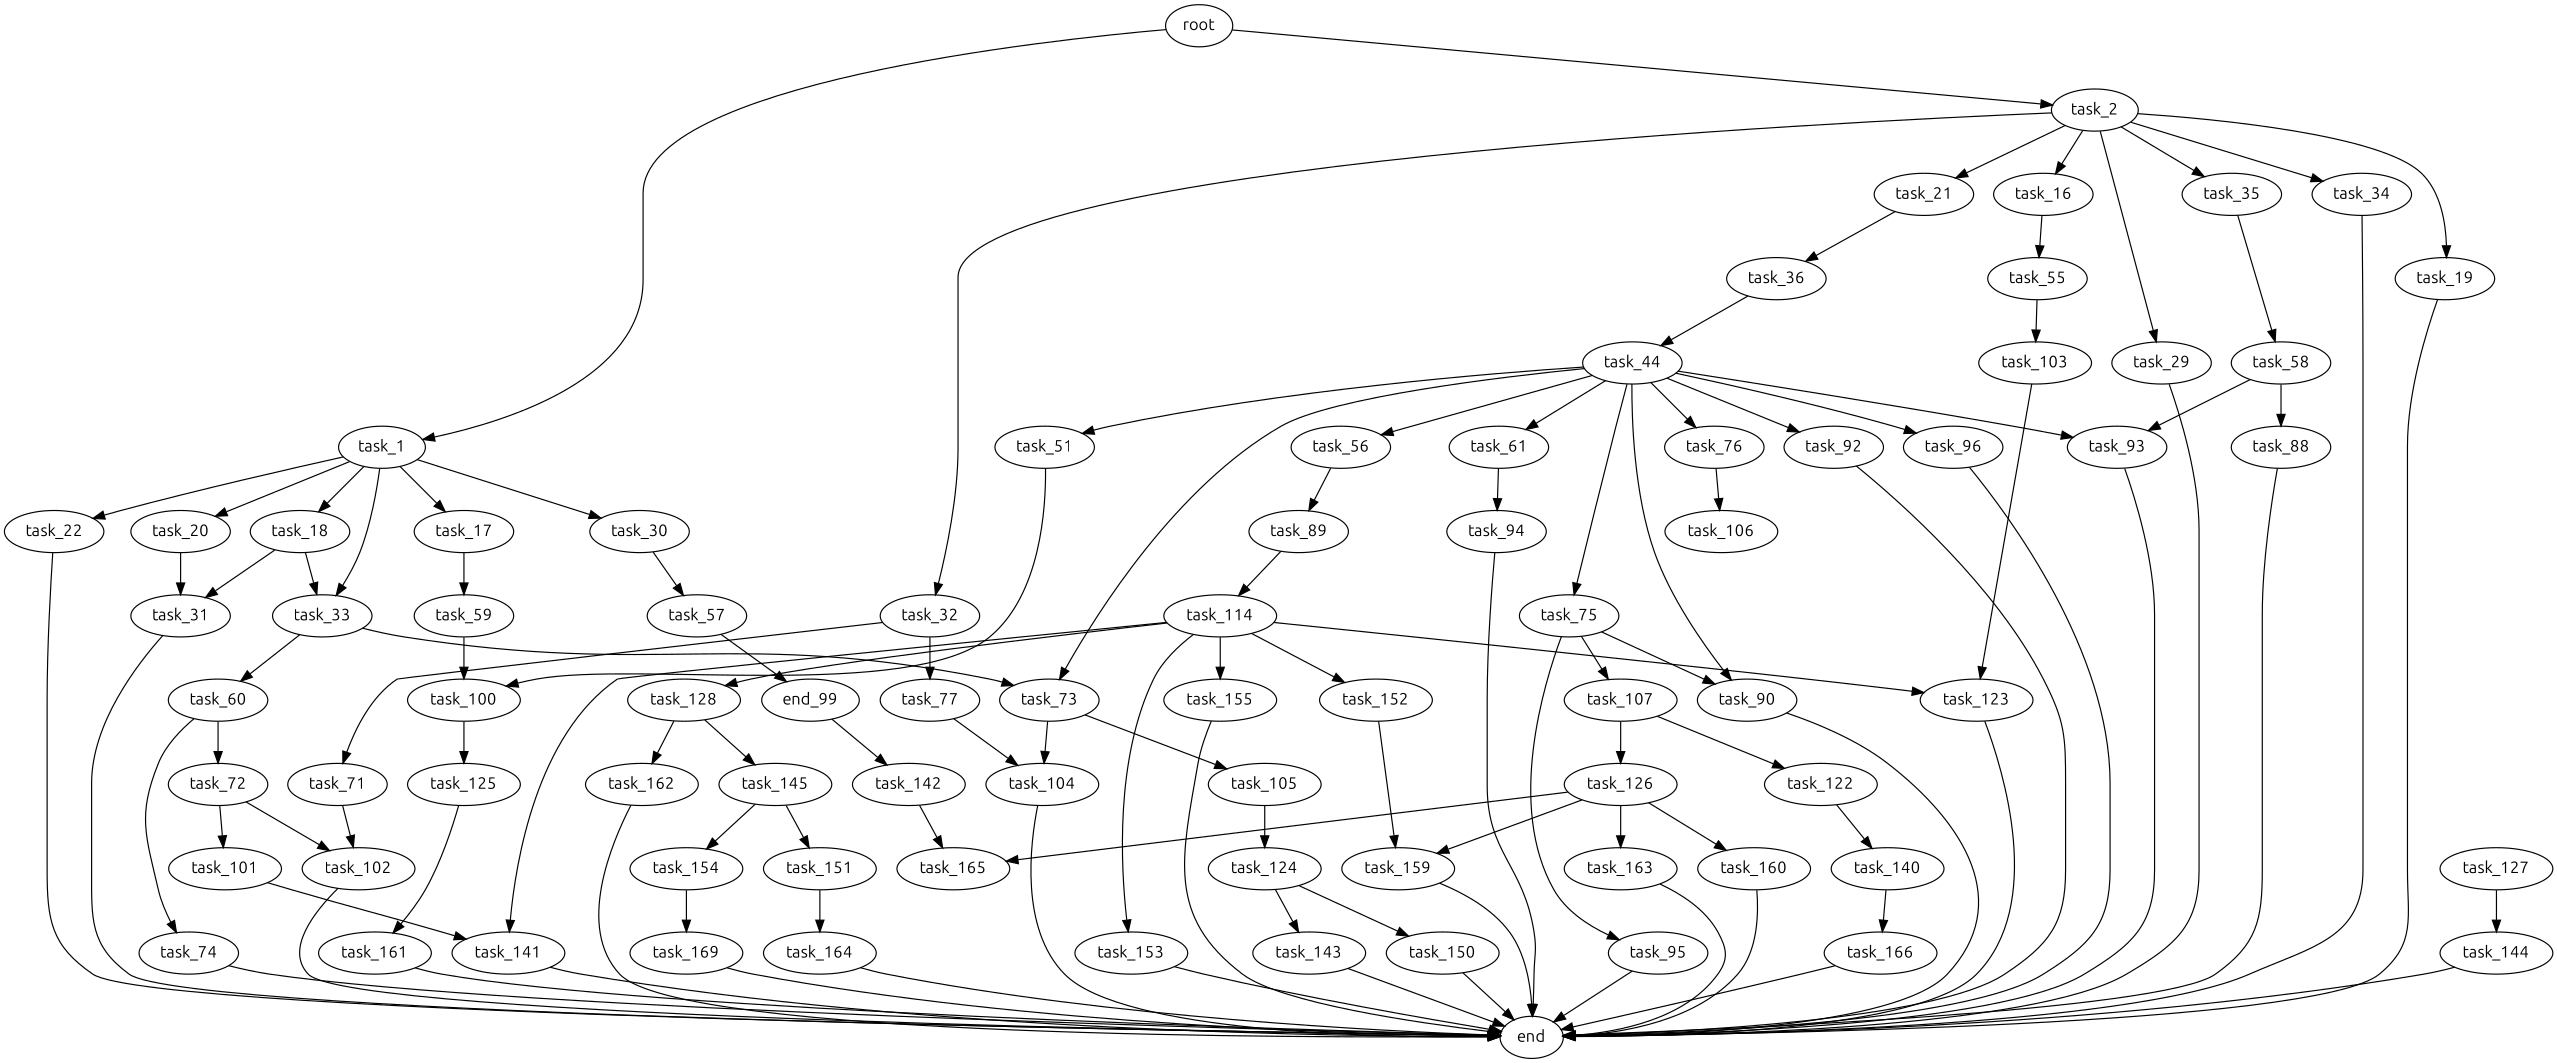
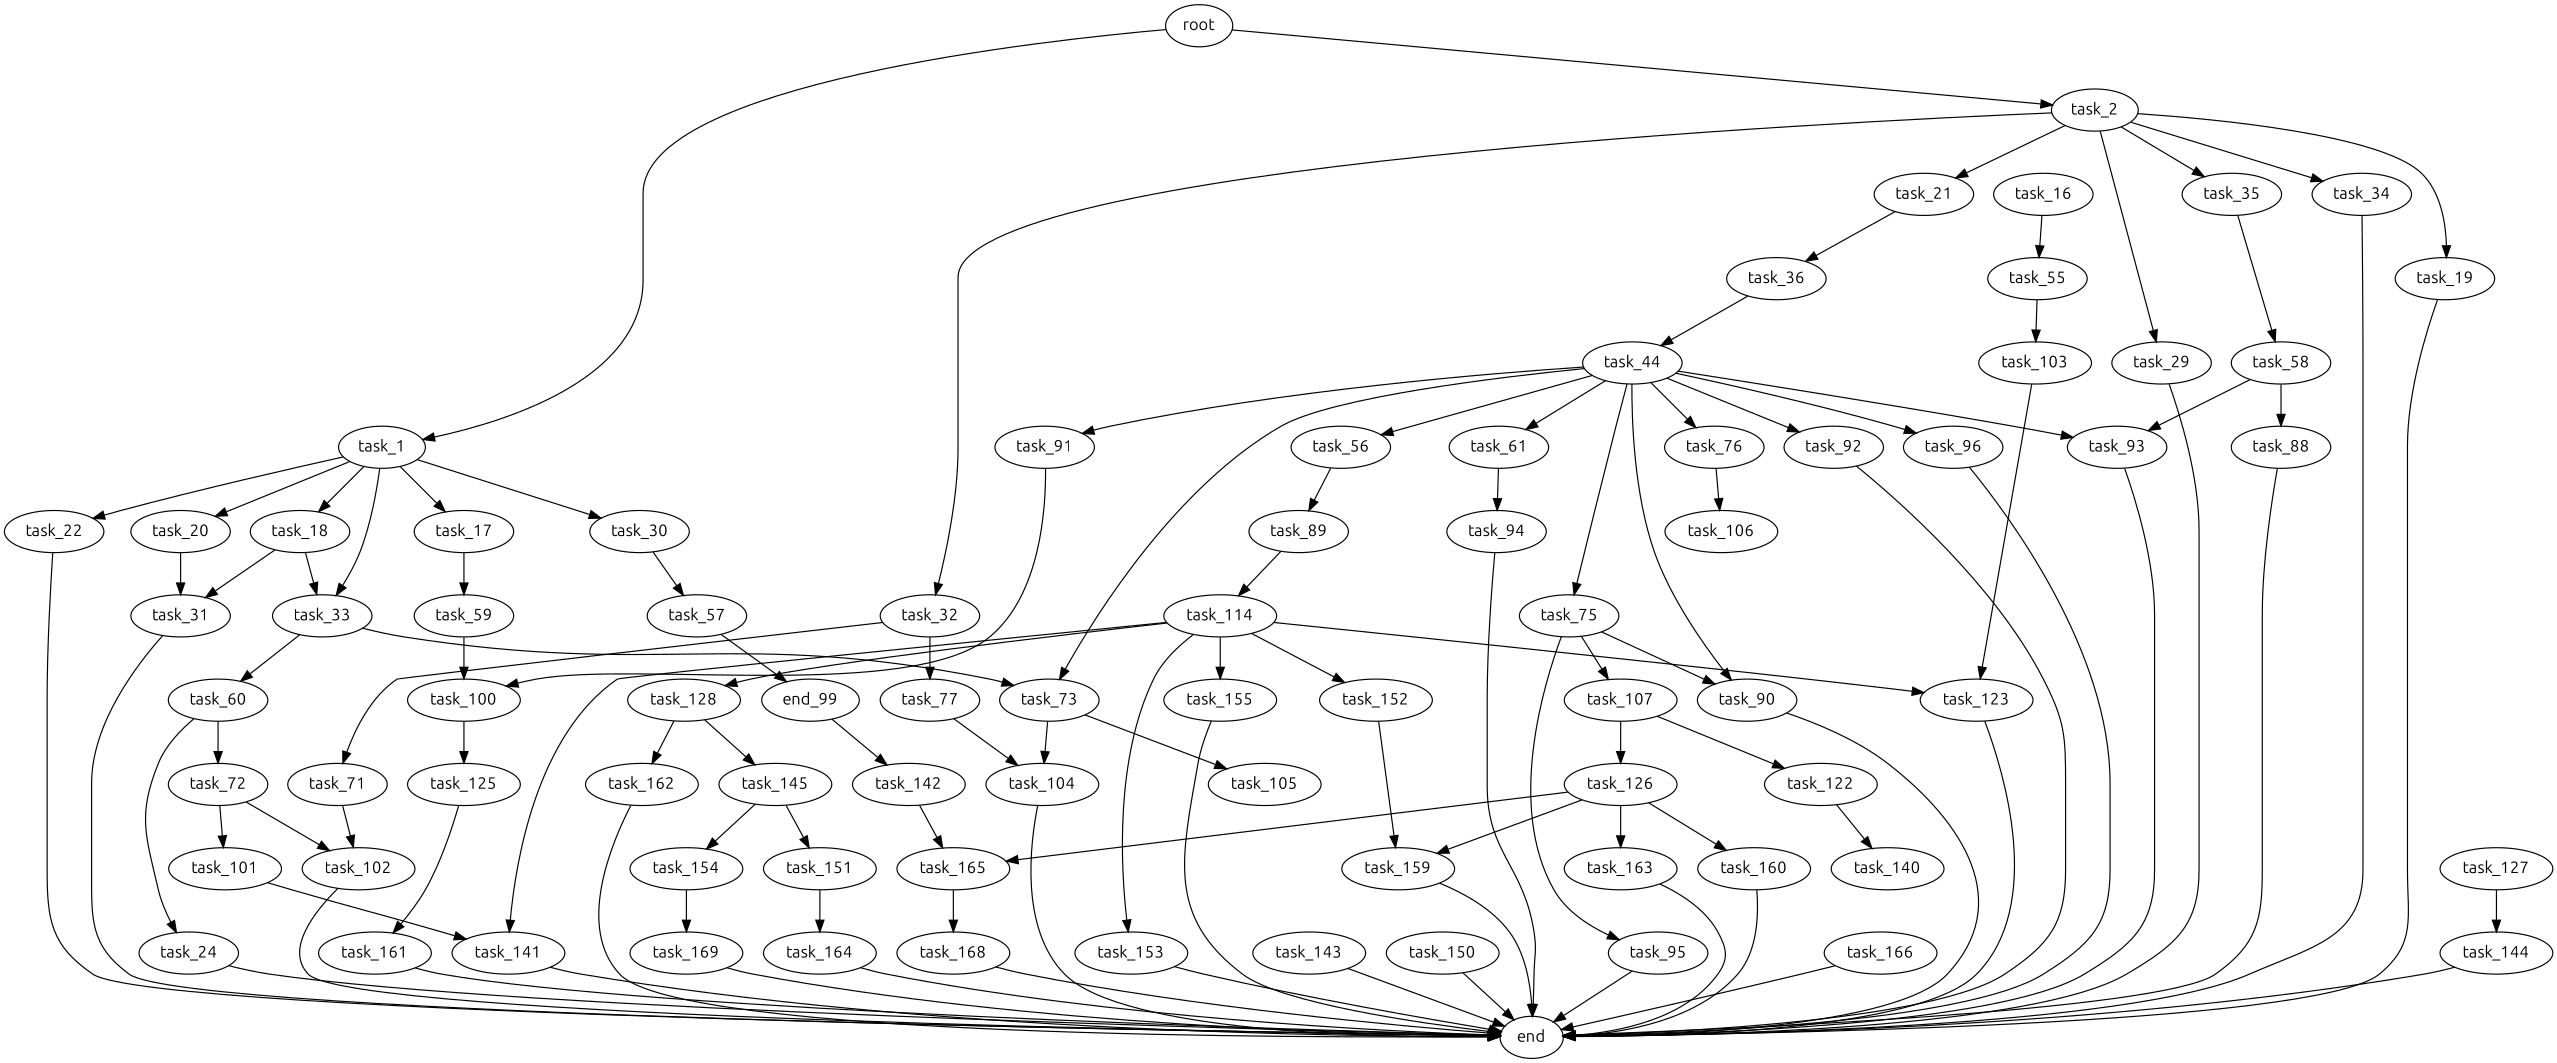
(2072, 147) -> none
(1045, 447) -> (1045, 447)
(1265, 869) -> none
(1885, 905) -> none
(189, 953) -> (189, 953)
none -> (953, 953)
